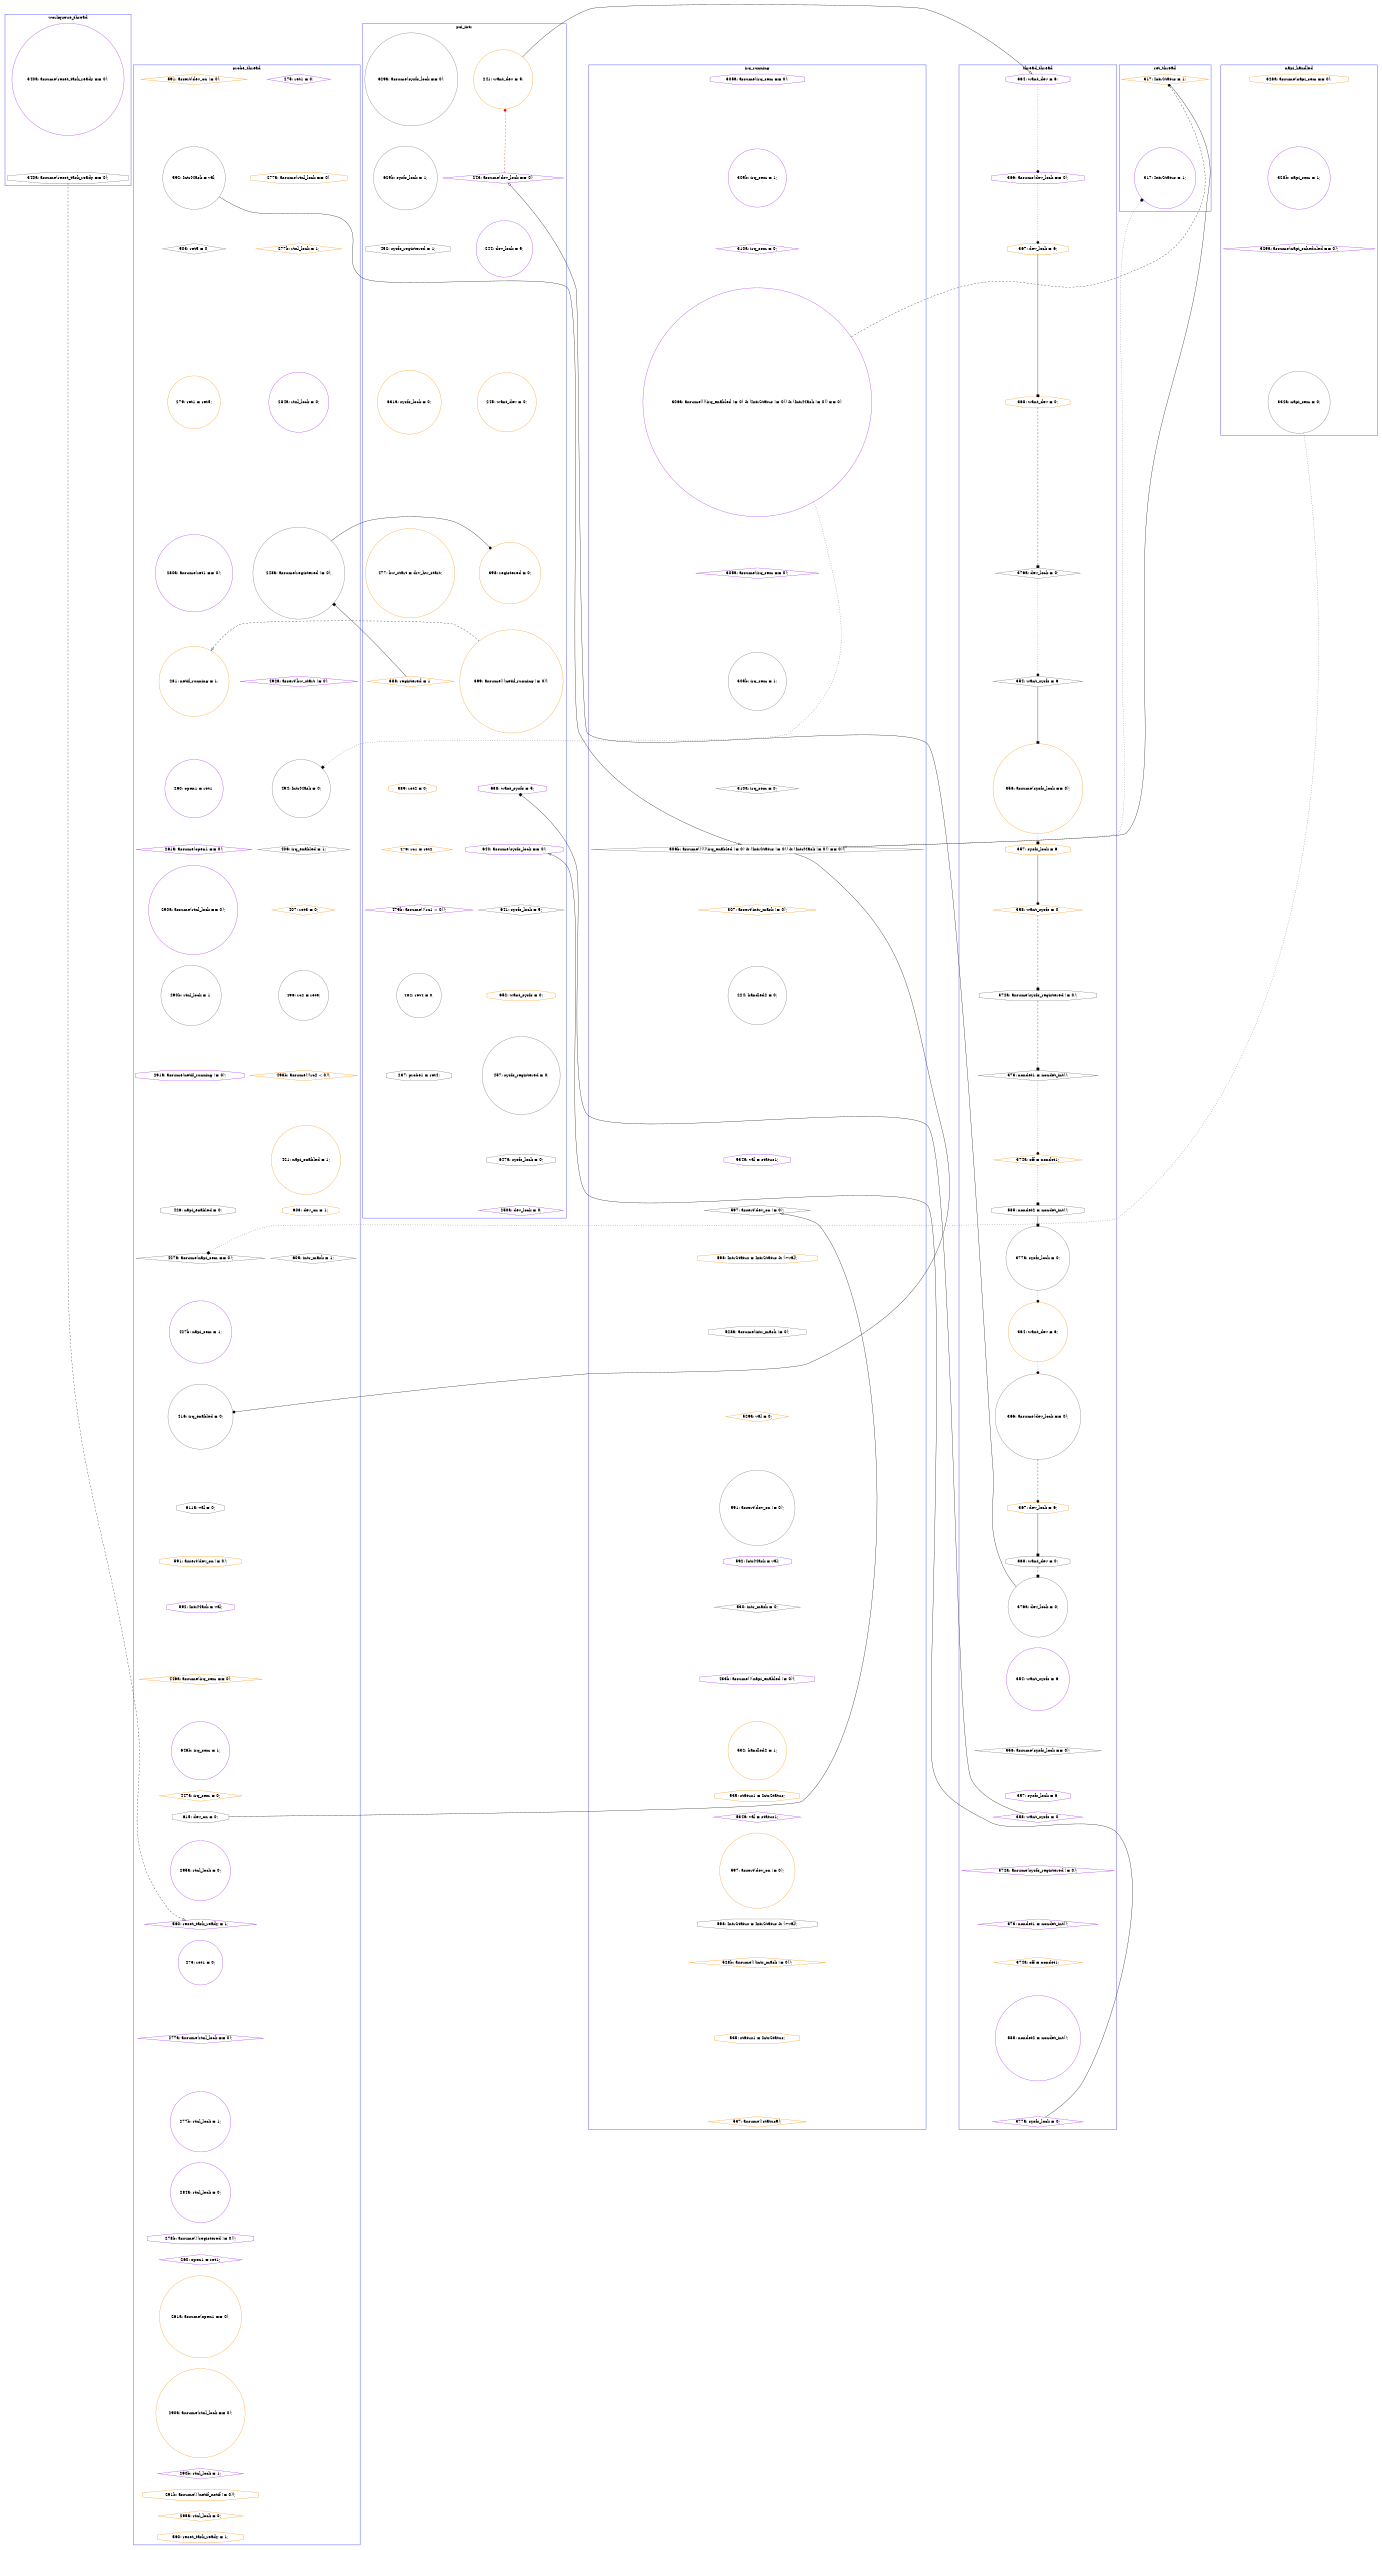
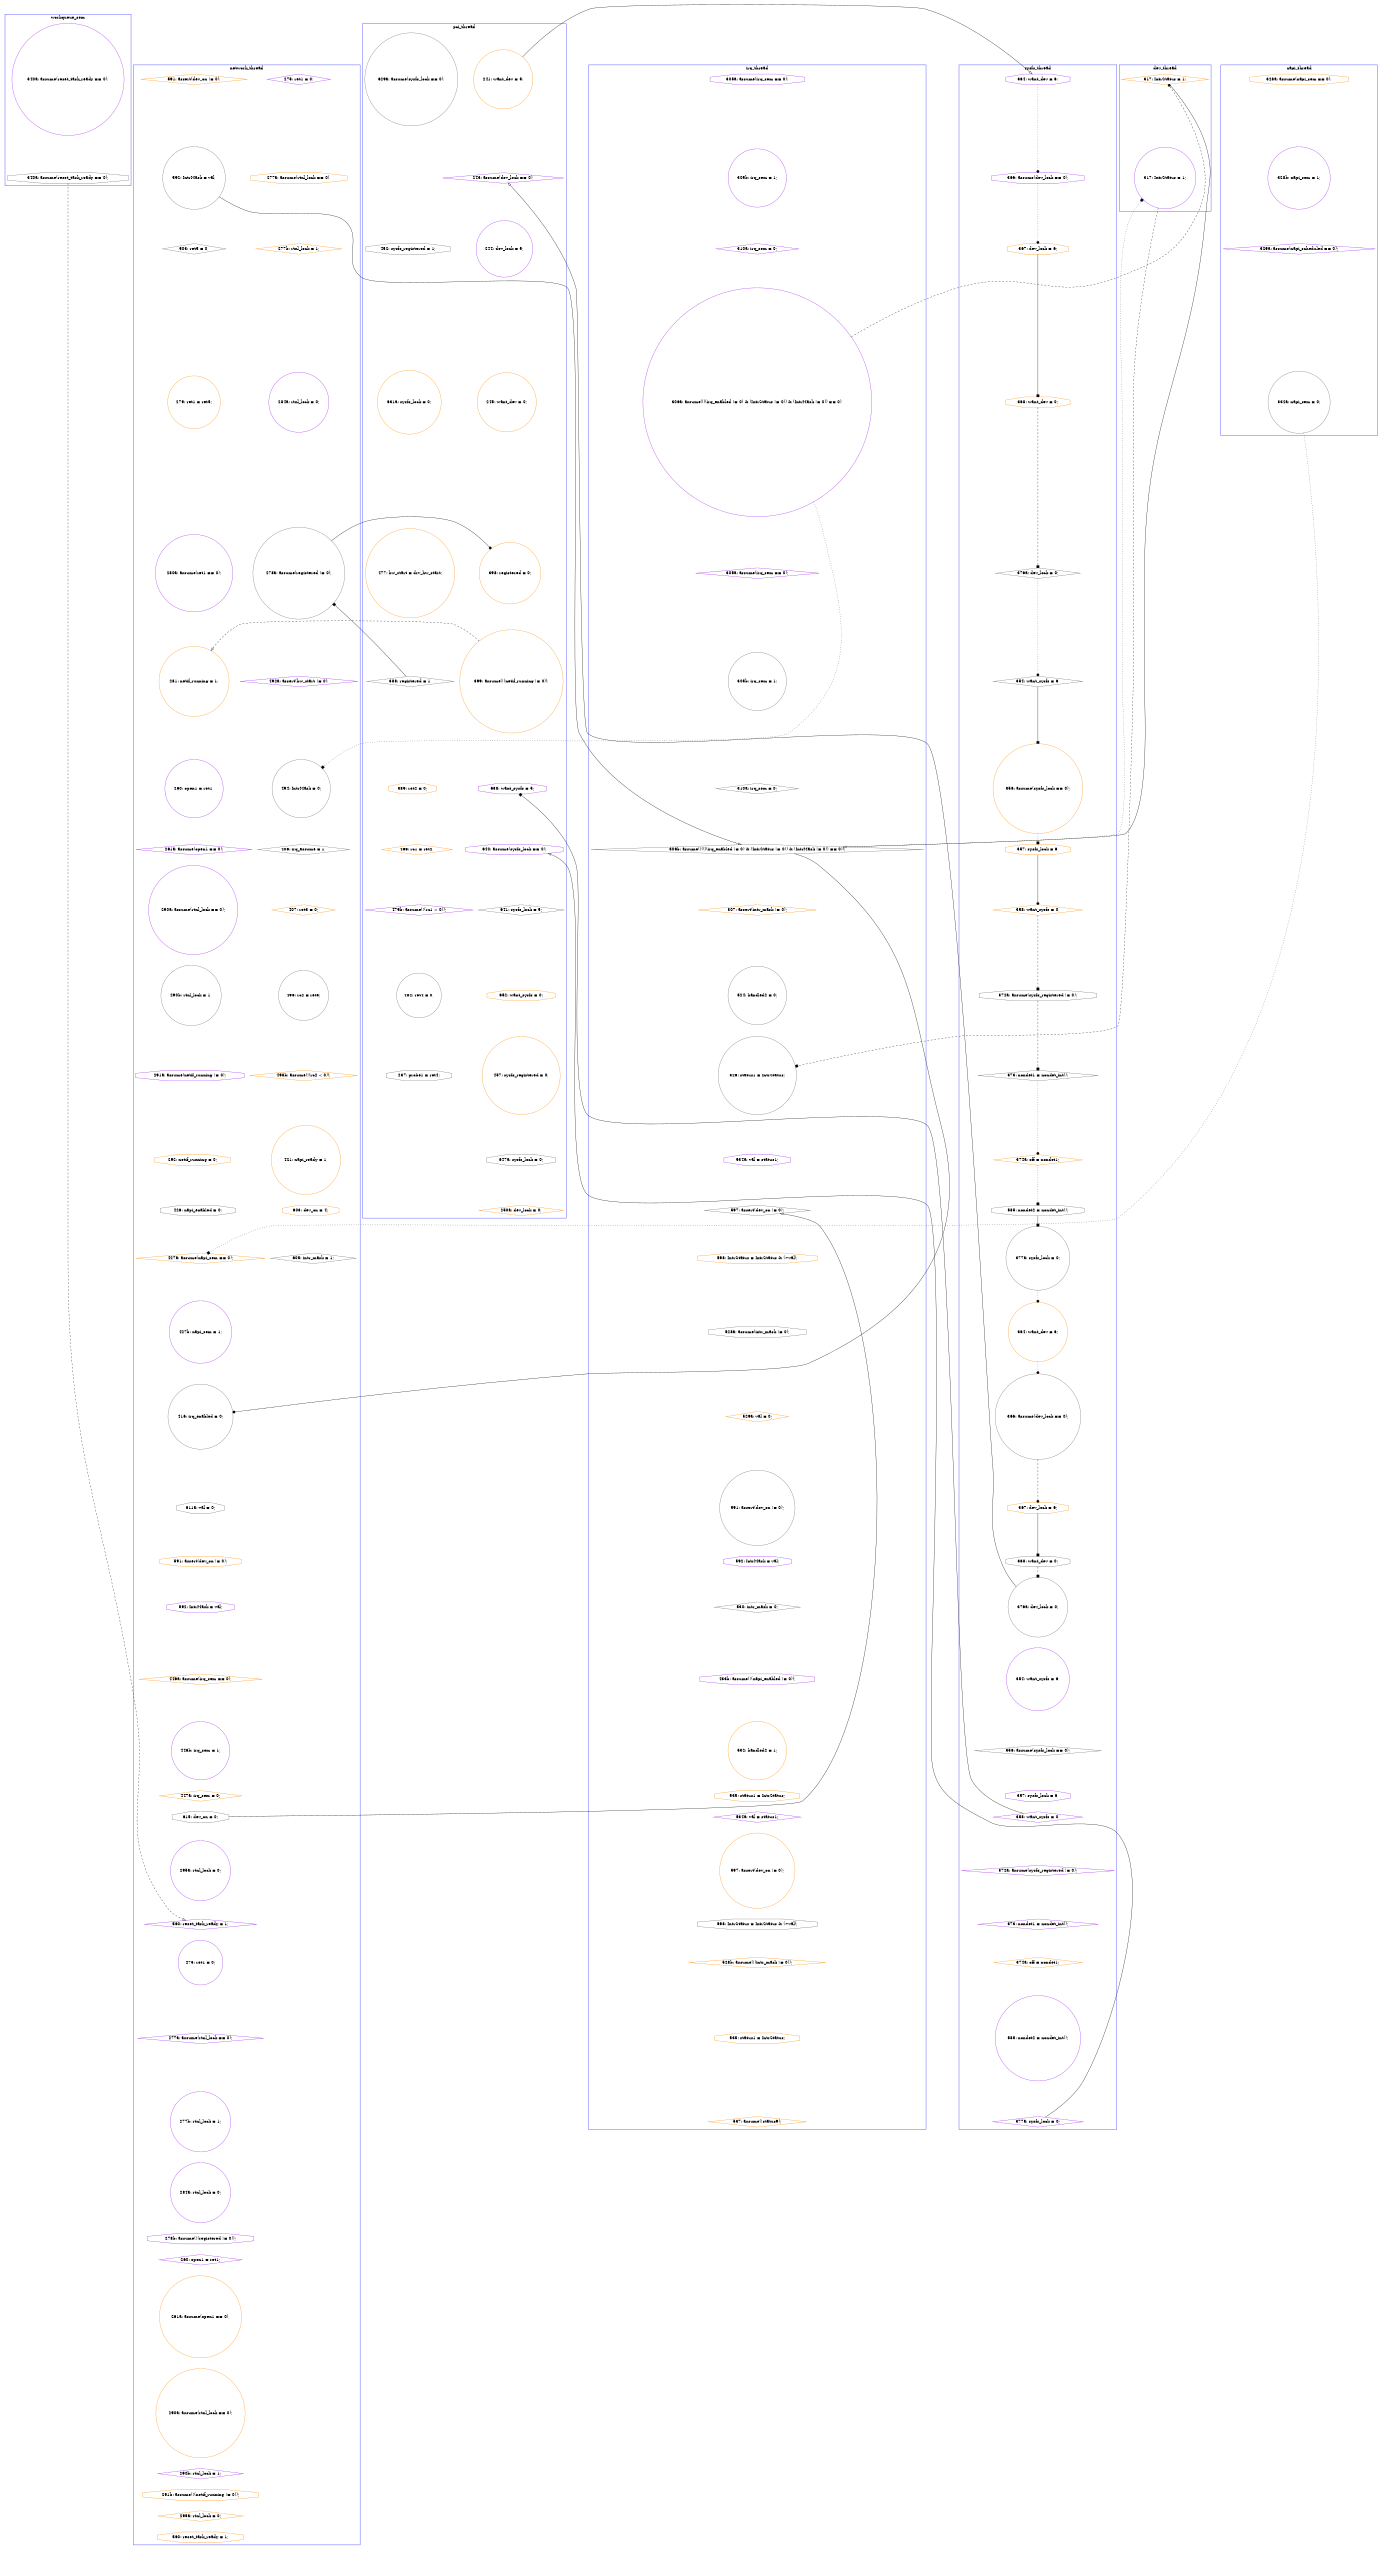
(68, 18) -> (68, 18)
(464, 27) -> (464, 27)
(247, 68) -> (247, 68)
(757, 68) -> (757, 68)
(1038, 68) -> (1038, 68)
(1165, 68) -> (1165, 68)
(1299, 68) -> (1299, 68)
(505, 142) -> none
(405, 178) -> none
(299, 573) -> (299, 573)
(410, 681) -> (410, 681)
(304, 850) -> (304, 850)
(417, 850) -> (417, 850)
(757, 995) -> (757, 995)
(521, 1076) -> (521, 1076)
none -> (757, 1076)
none -> (193, 1160)
(306, 1160) -> (306, 1160)
(311, 1210) -> (311, 1210)
(521, 1210) -> (521, 1210)
(201, 1258) -> (201, 1258)
(201, 1751) -> (201, 1751)
(201, 2495) -> (201, 2495)
